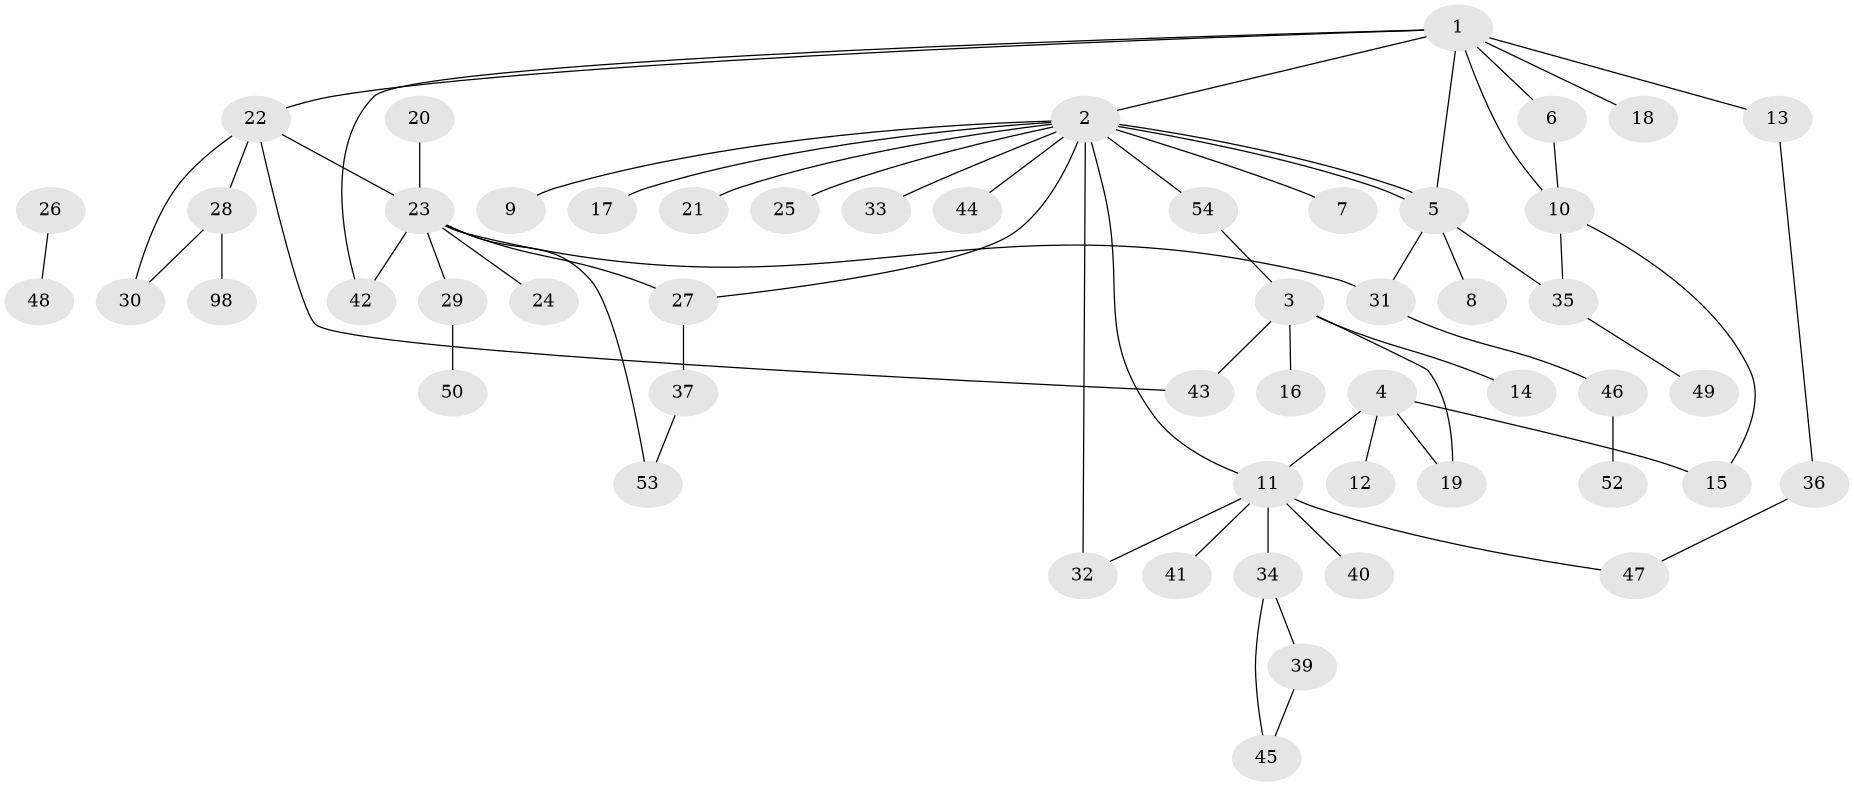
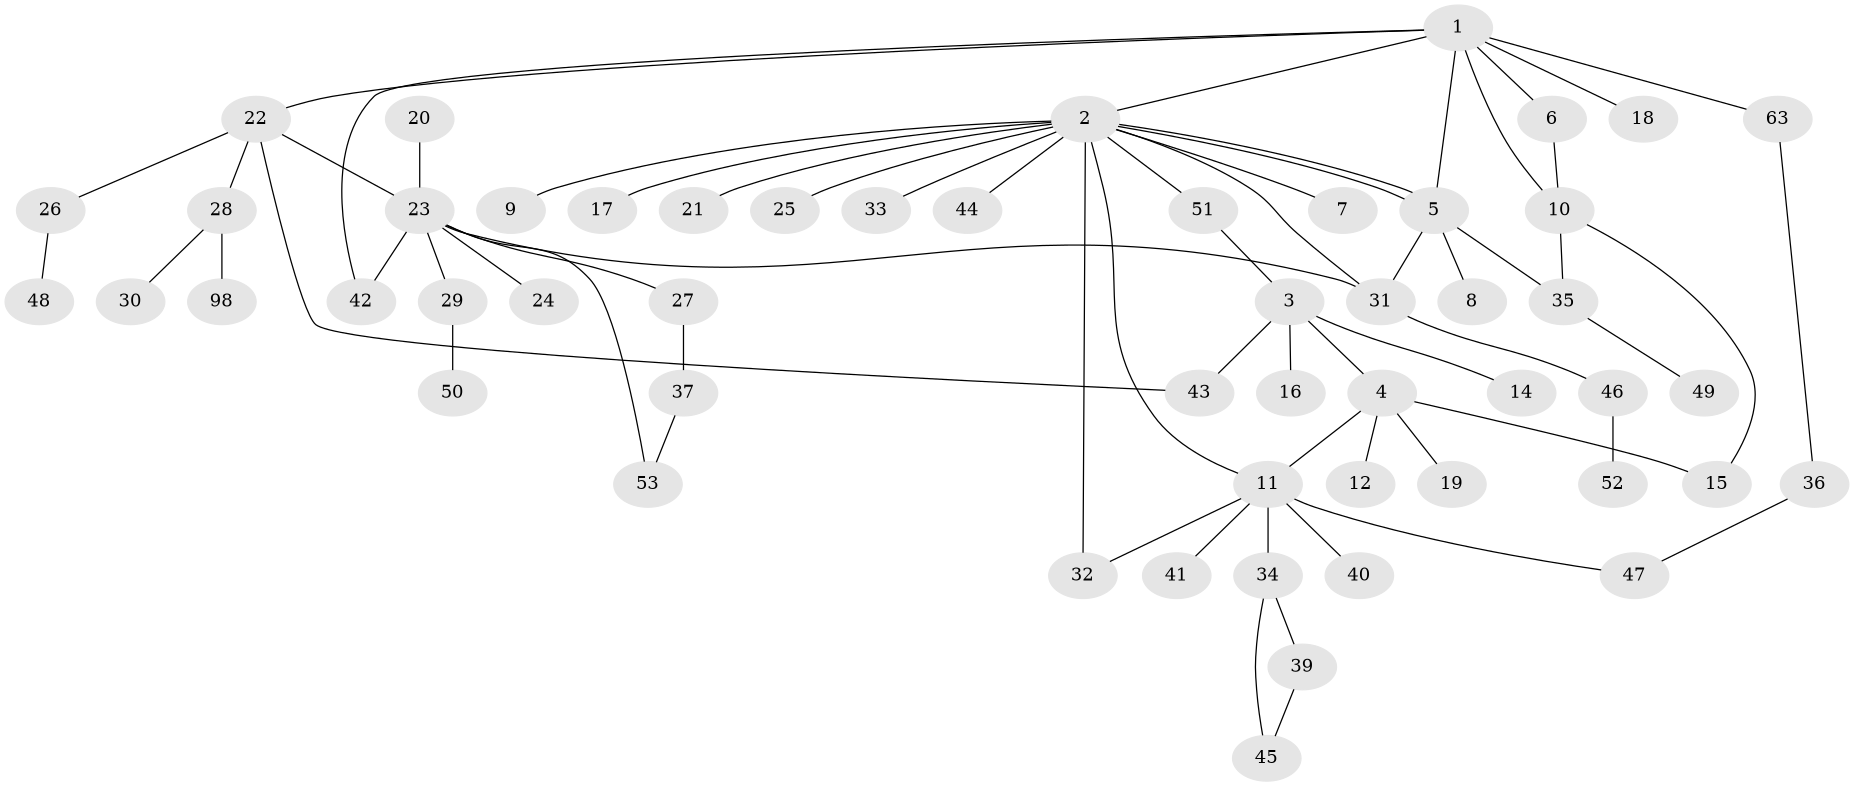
(1778, 119) -> (1778, 119)
(170, 198) -> (153, 165)
(1203, 210) -> (1203, 210)
(923, 264) -> (1250, 188)
(1416, 364) -> (1336, 347)
